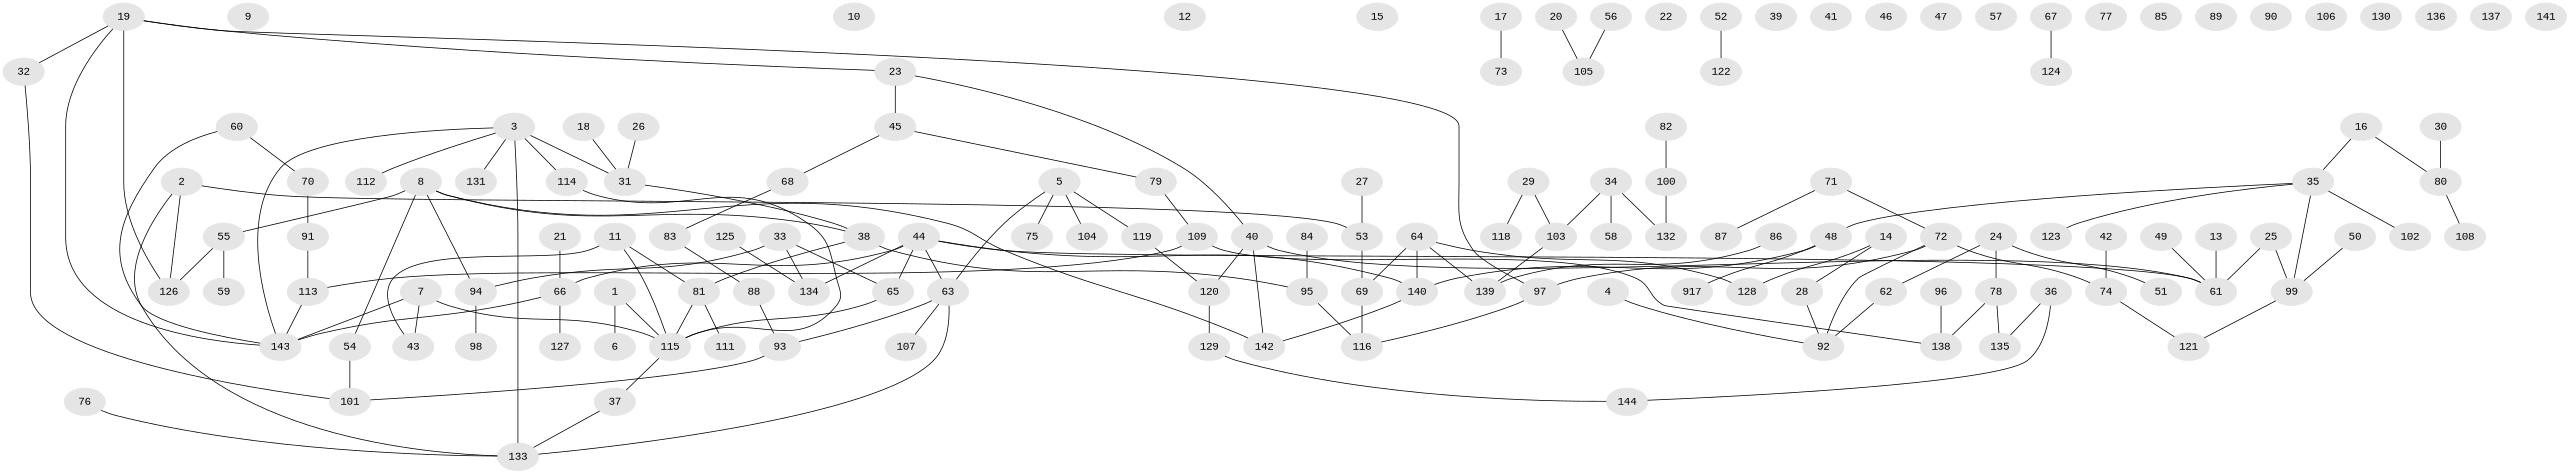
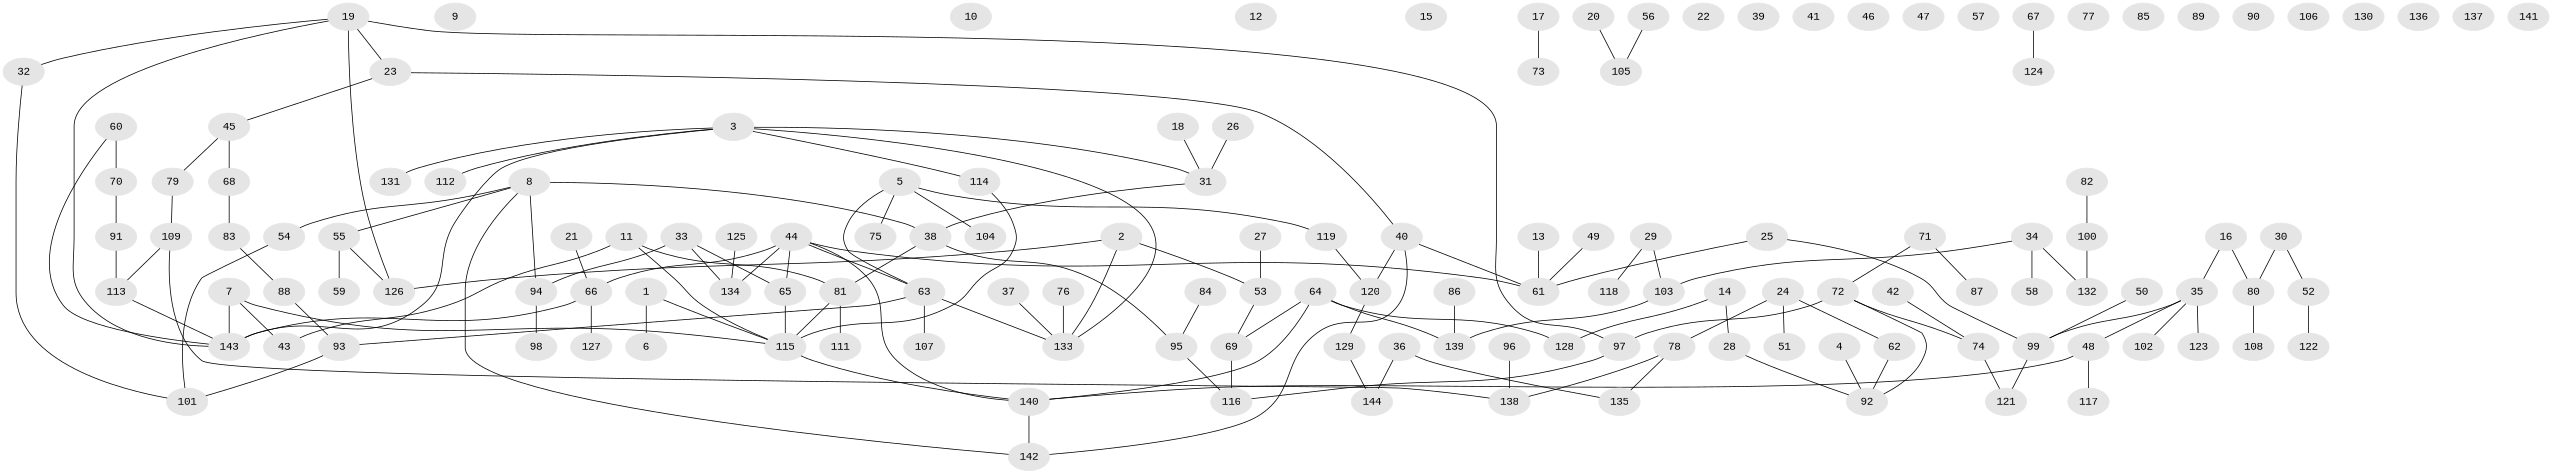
none -> (2295, 264)
(1692, 292) -> (2088, 402)
(644, 373) -> (930, 388)
